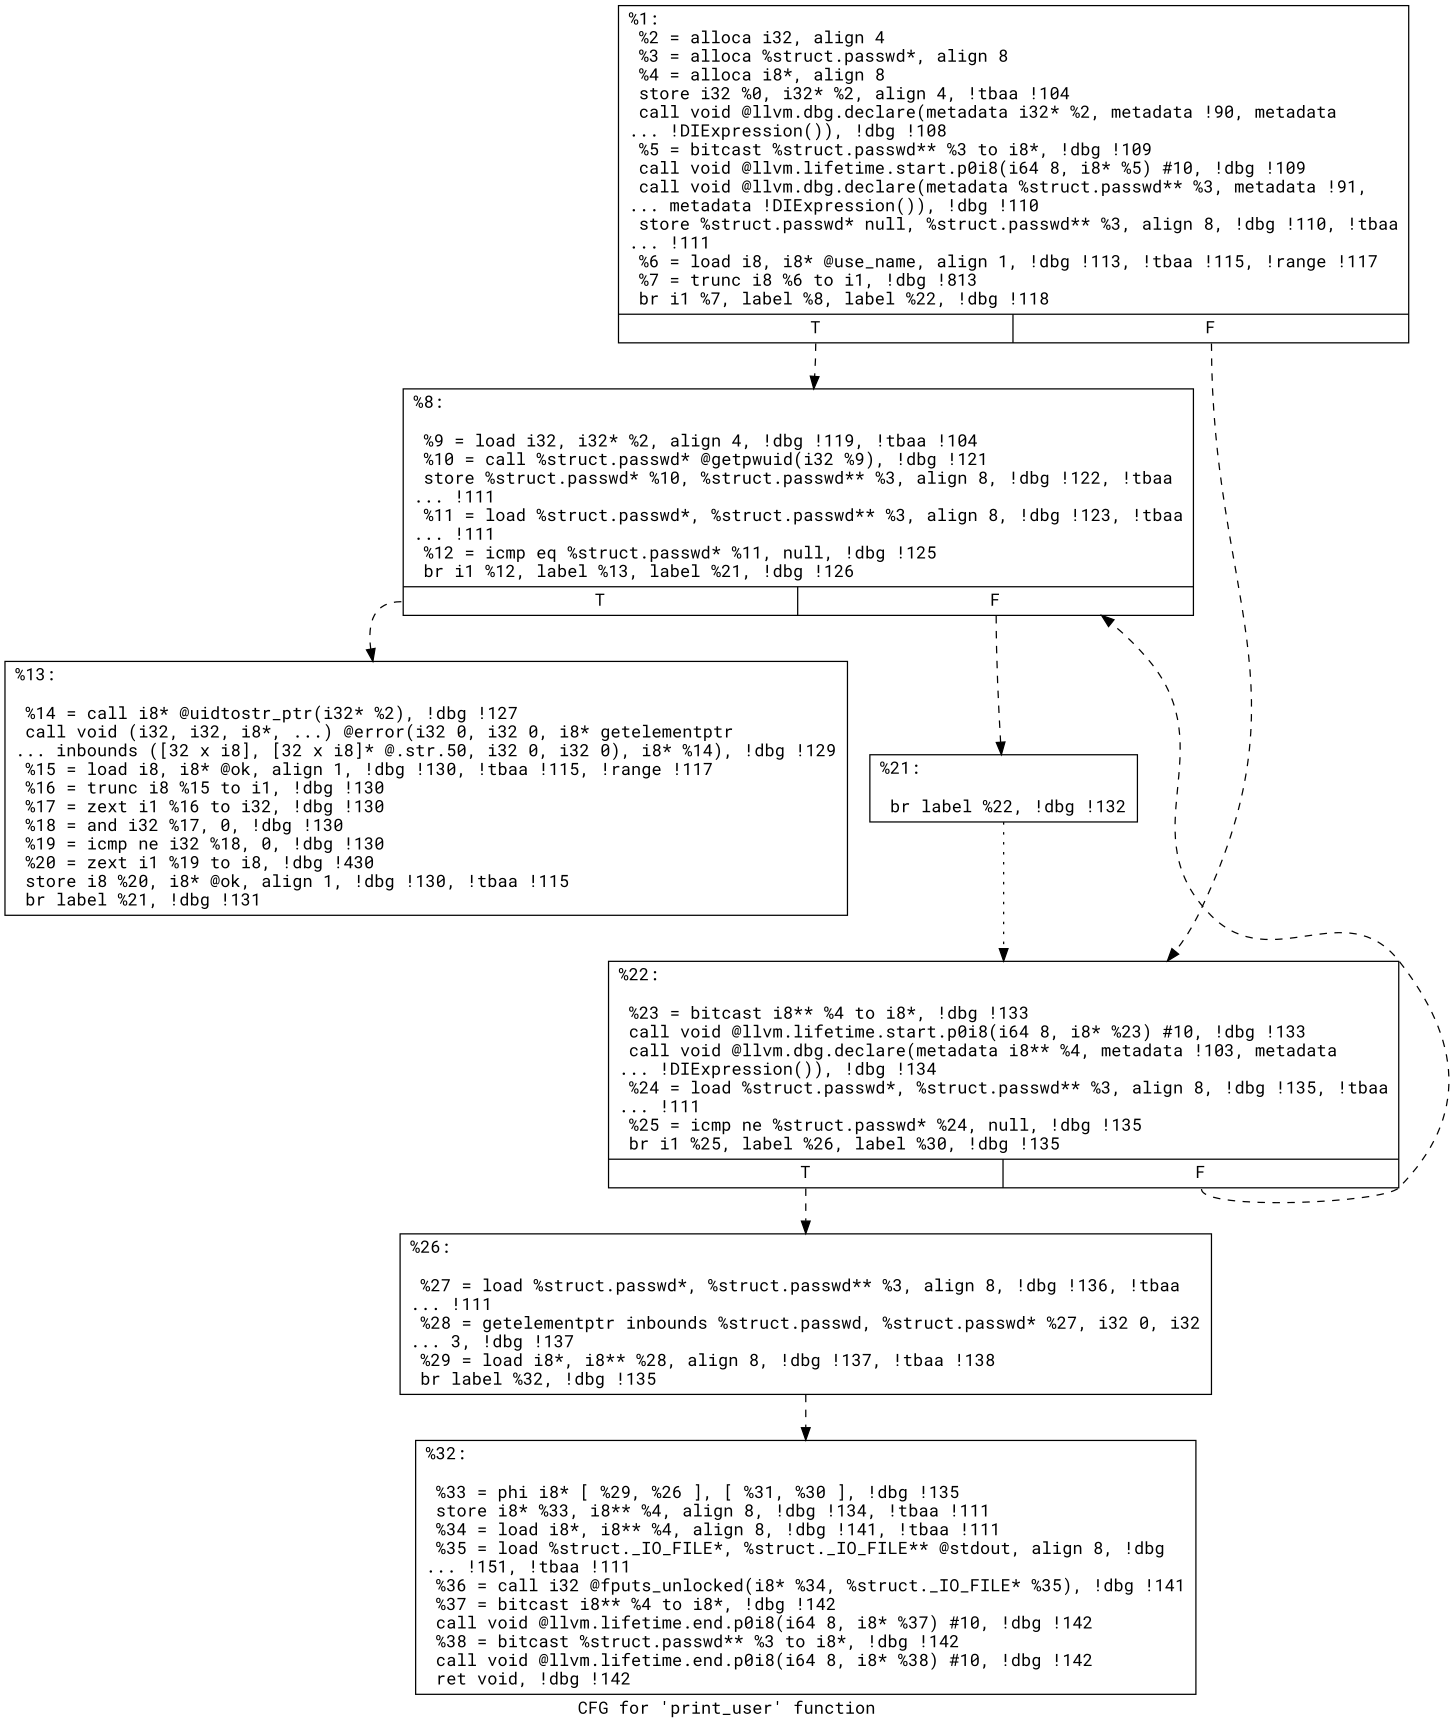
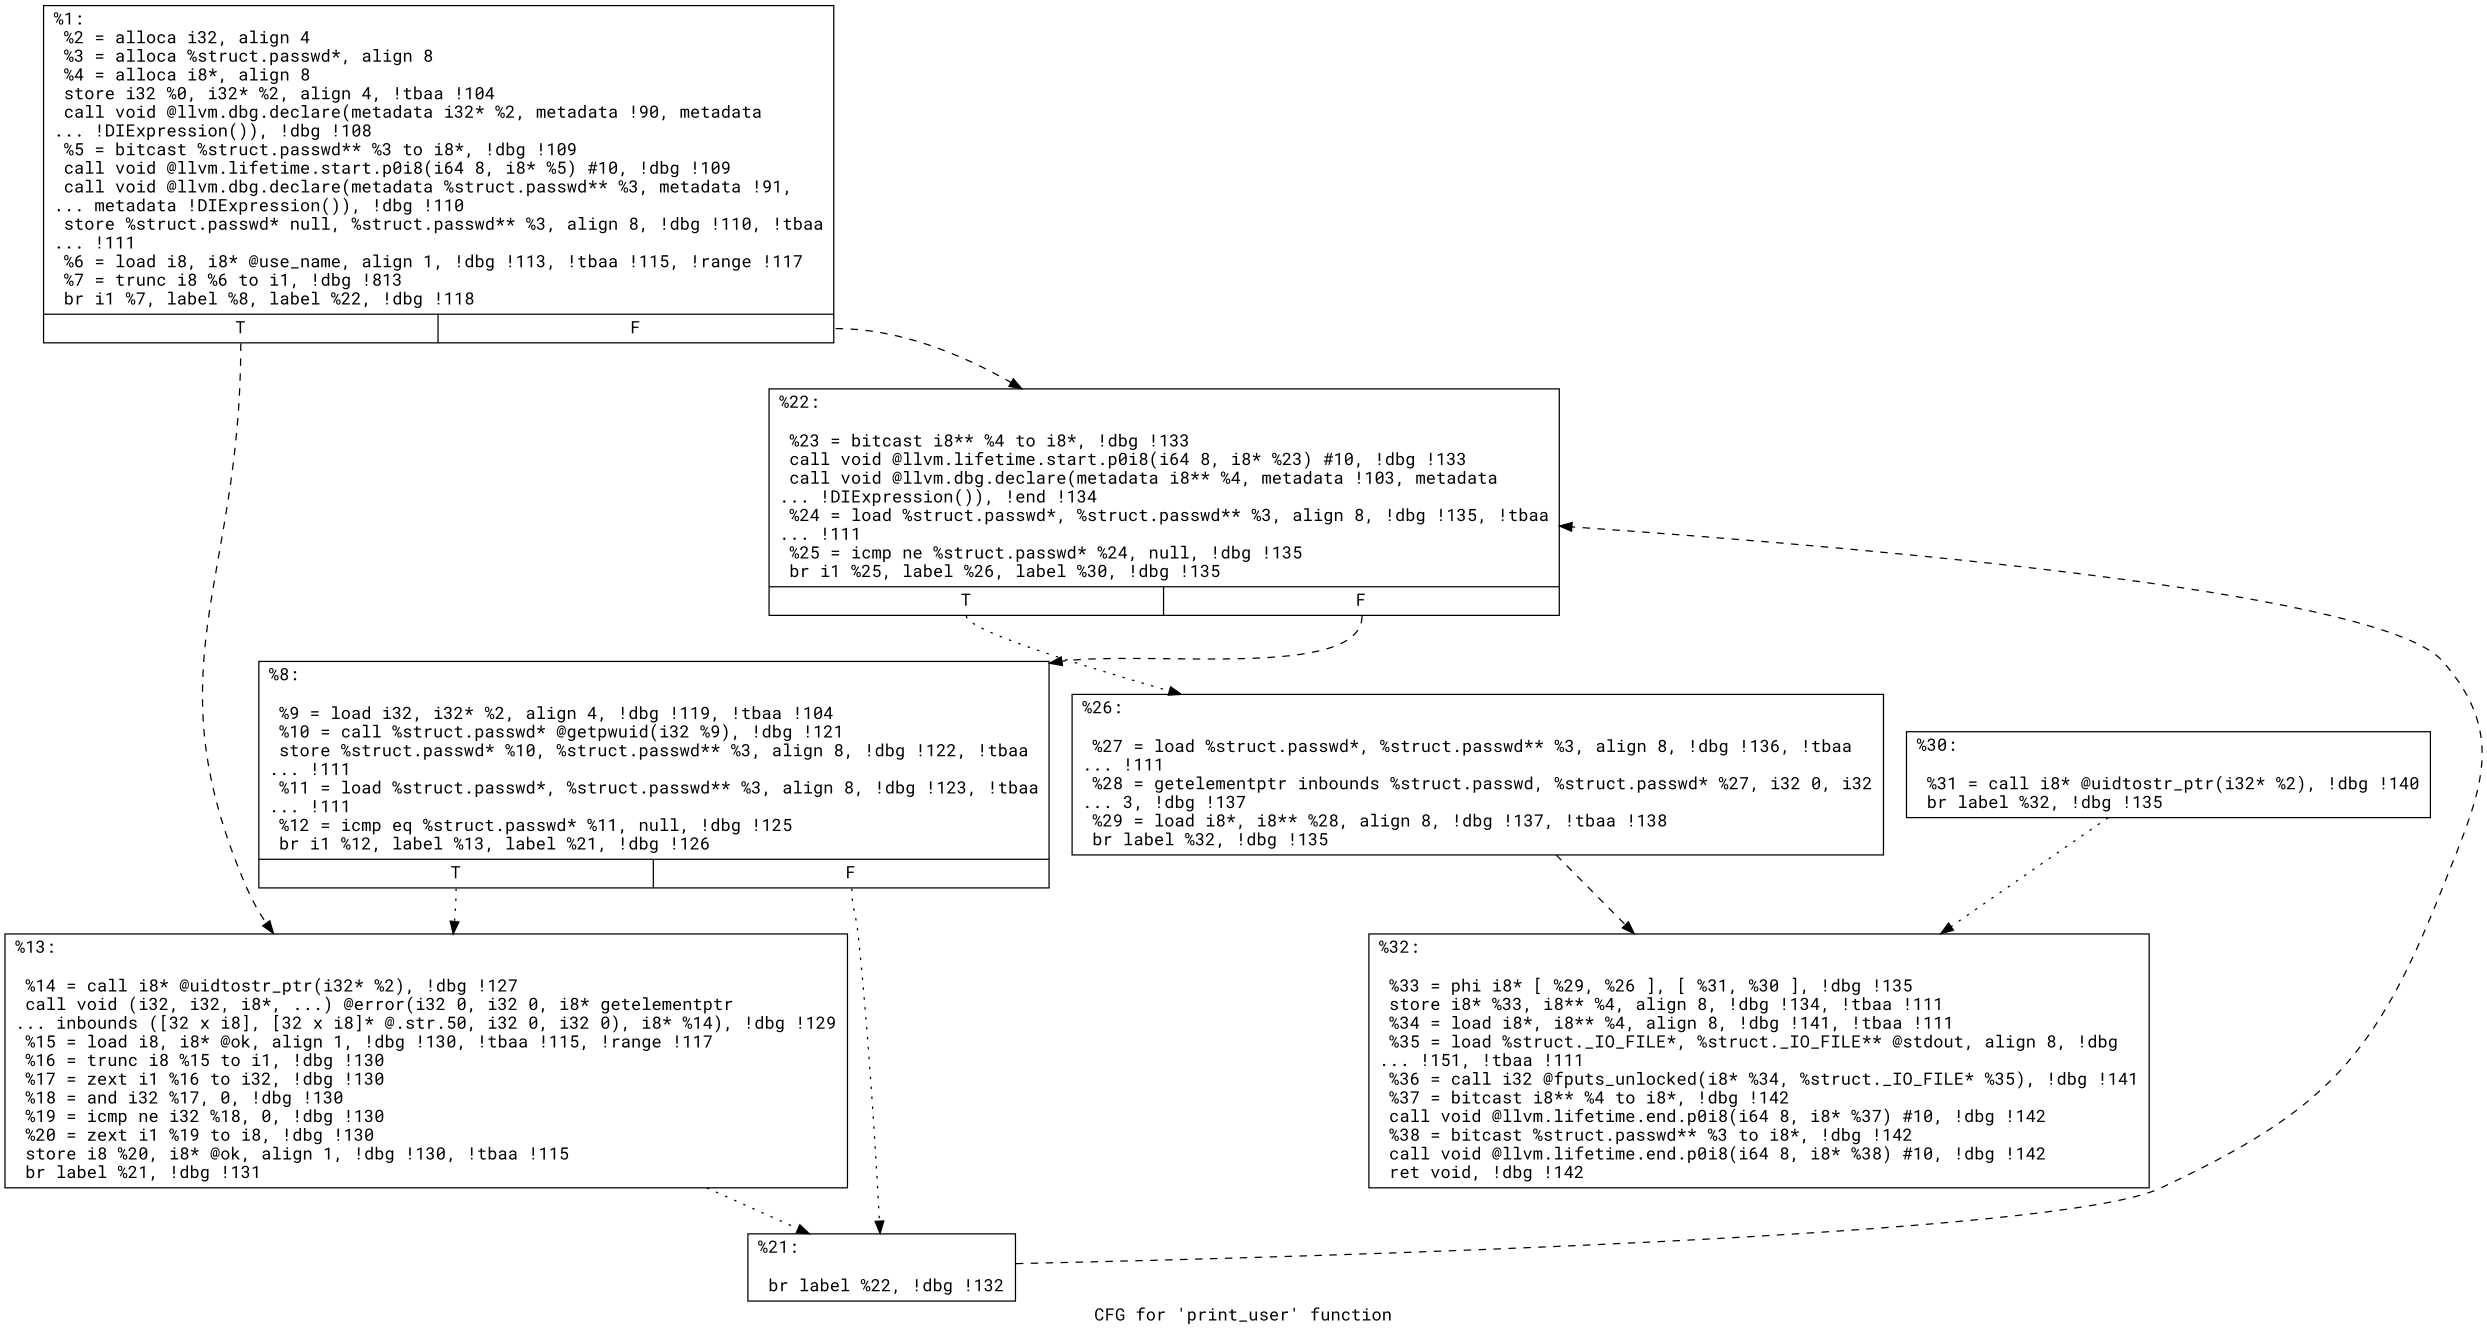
(815, 360) -> (206, 638)
(374, 617) -> (456, 905)
(998, 679) -> (869, 1054)
none -> (2168, 775)
(195, 863) -> (195, 1136)
(1004, 885) -> (2331, 1079)
(778, 1070) -> (938, 497)
(806, 1205) -> (1055, 656)
none -> (752, 1208)
